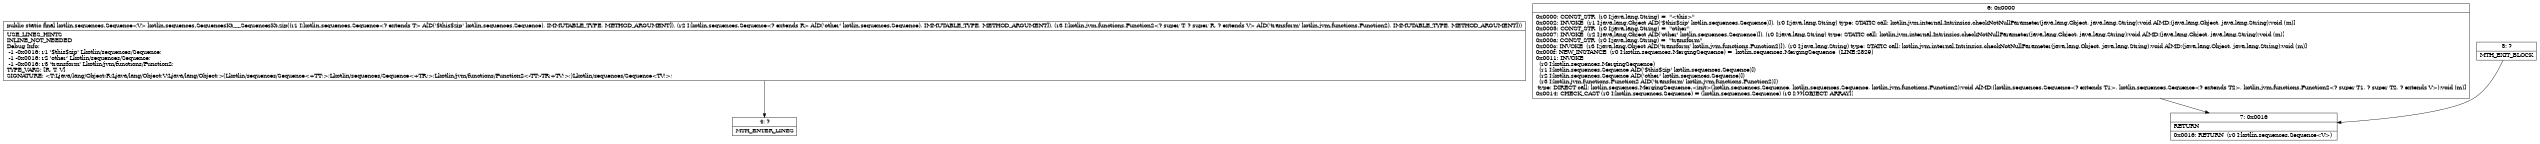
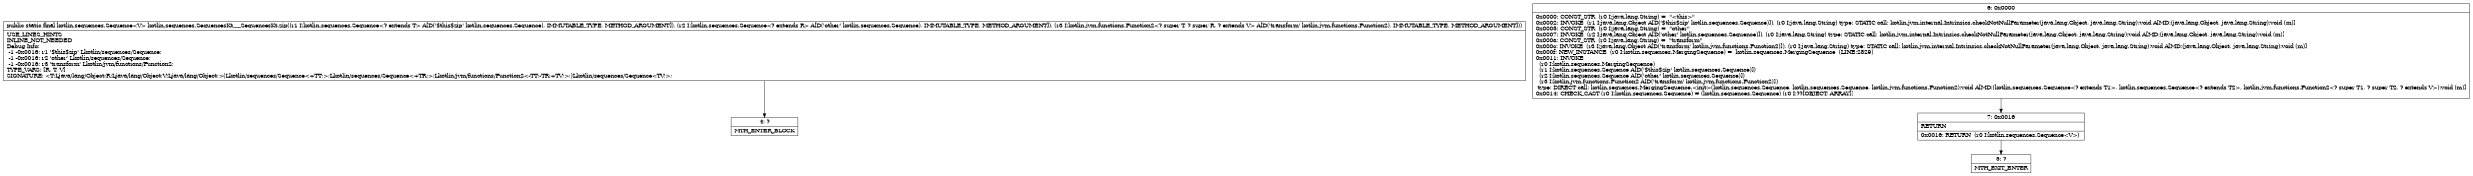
(2507, 55) -> (2001, 168)
(2433, 111) -> (2001, 145)
(764, 131) -> (764, 131)
